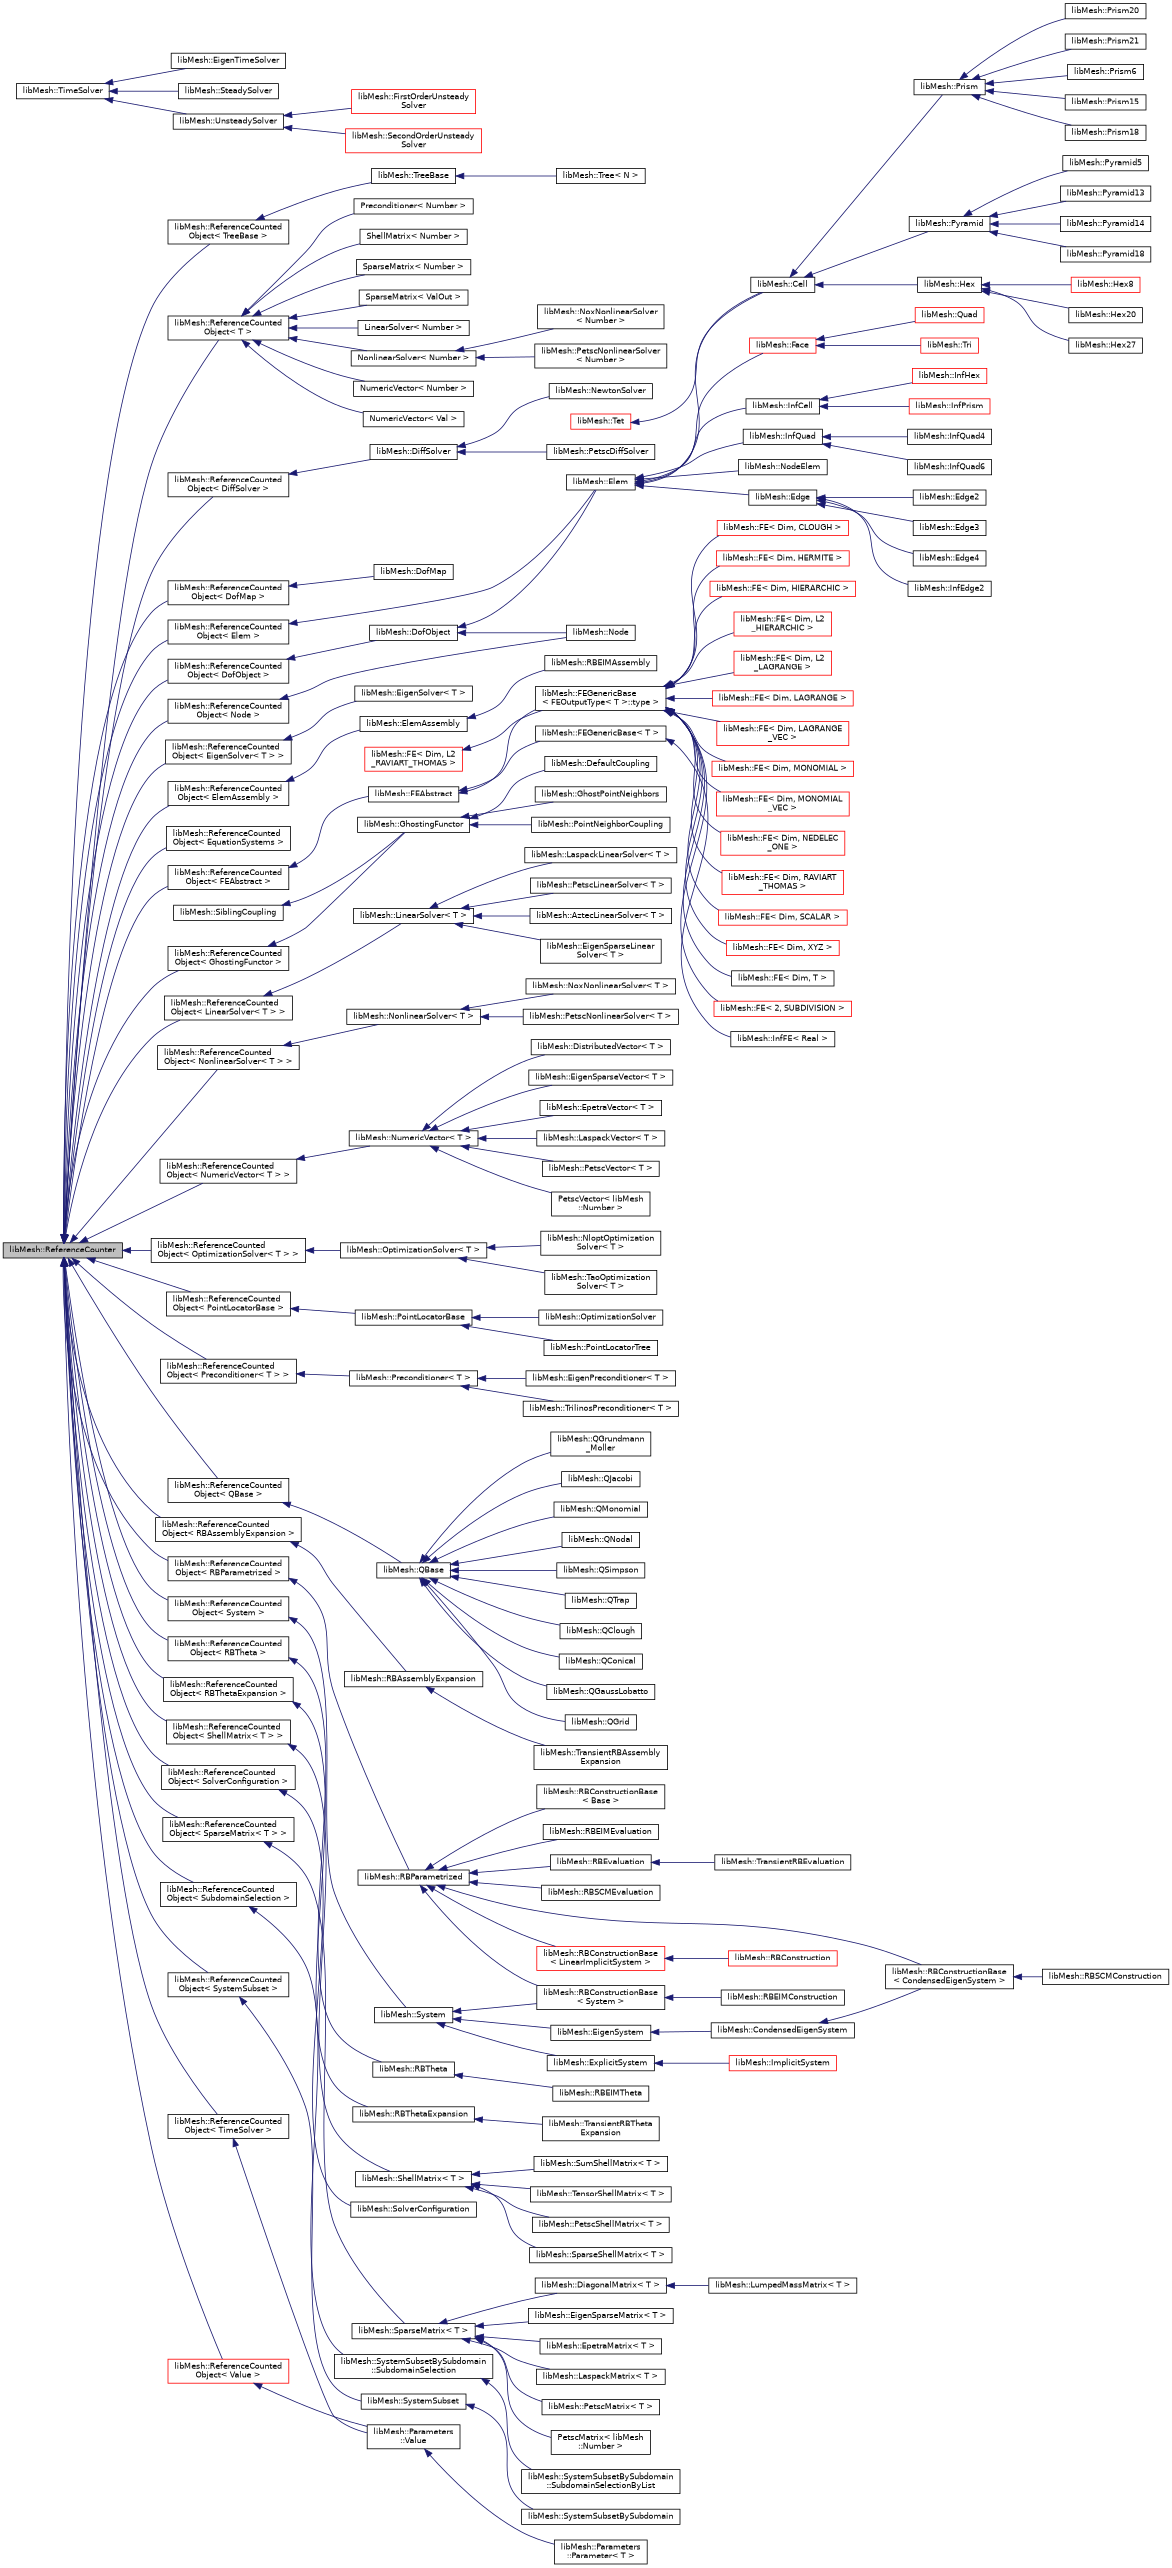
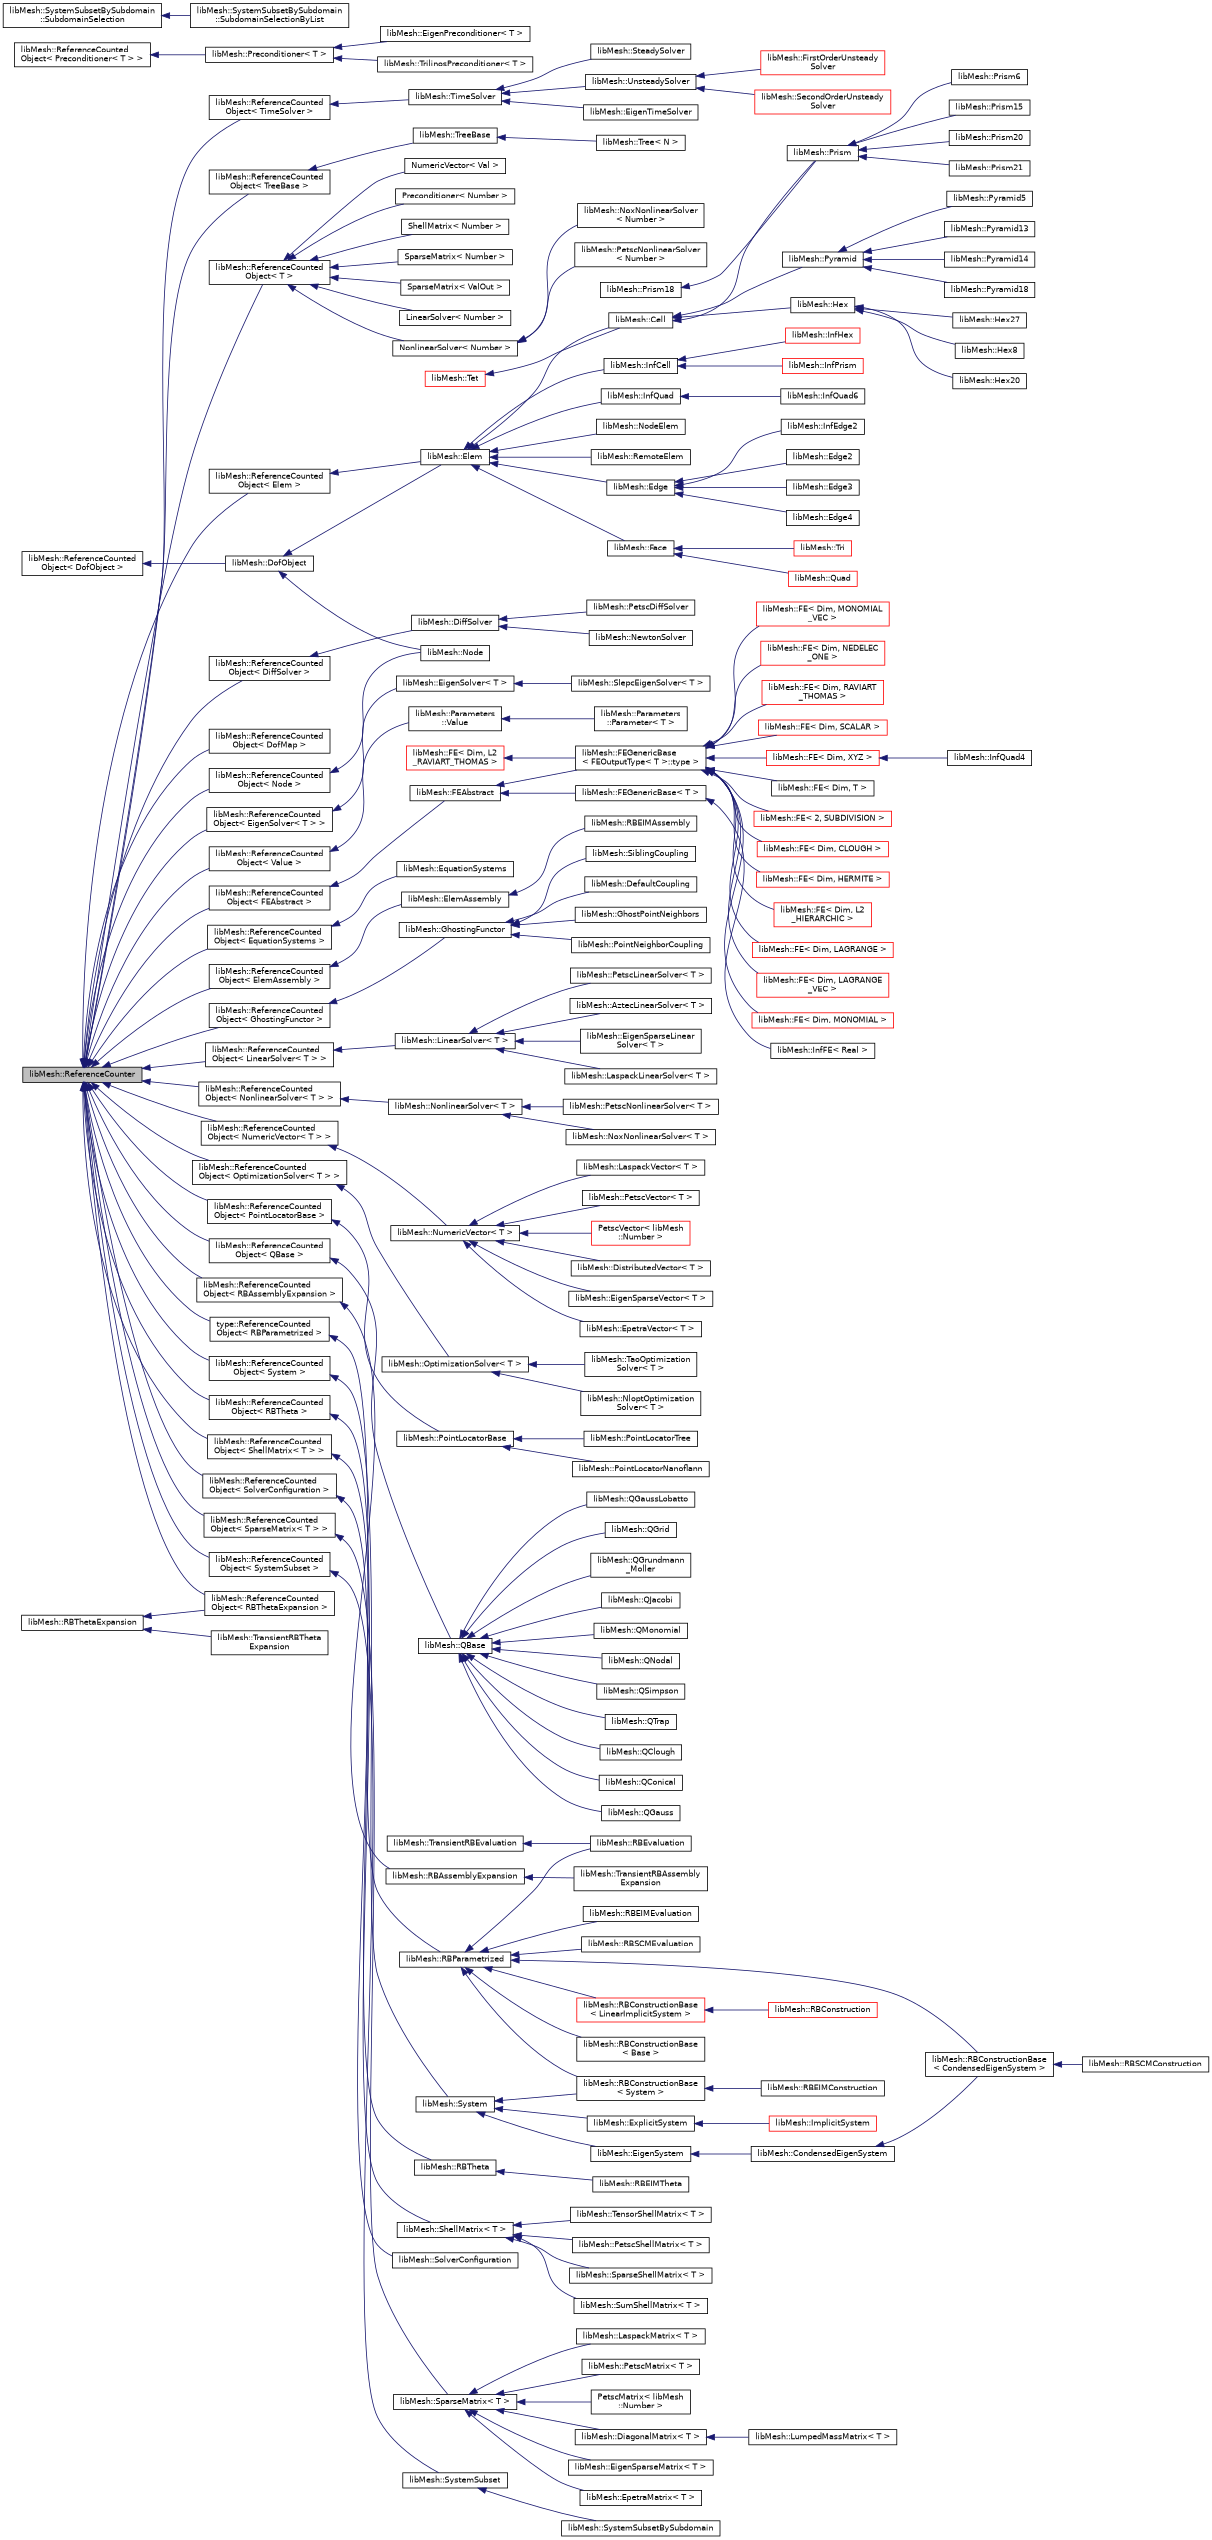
(1025, 112) -> (738, 255)
(1106, 285) -> (990, 351)
(783, 346) -> (641, 548)
(414, 389) -> none
(869, 437) -> (917, 758)
none -> (641, 457)
(414, 572) -> none
(783, 589) -> none
(783, 663) -> none
none -> (641, 684)
none -> (455, 869)
(350, 873) -> (549, 887)
(82, 947) -> none
(601, 1204) -> (641, 1233)
(139, 1315) -> none
(601, 1318) -> (641, 1469)
(228, 1569) -> (270, 1329)
none -> (641, 1813)
(687, 1862) -> (561, 1844)
(228, 1894) -> none
(320, 1914) -> (178, 1613)
(288, 2300) -> (373, 102)
(228, 2371) -> (270, 859)
